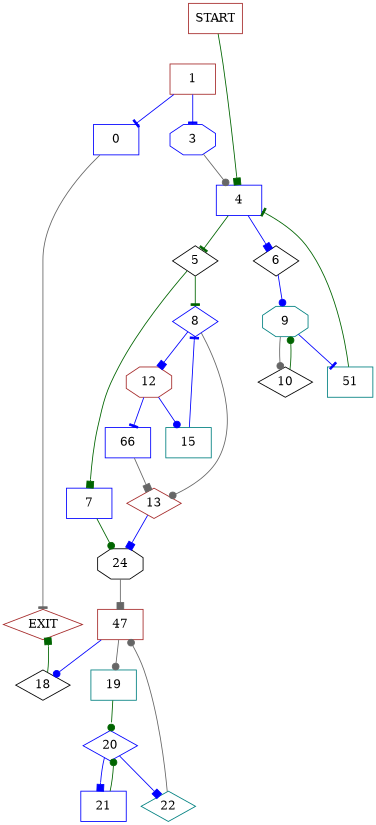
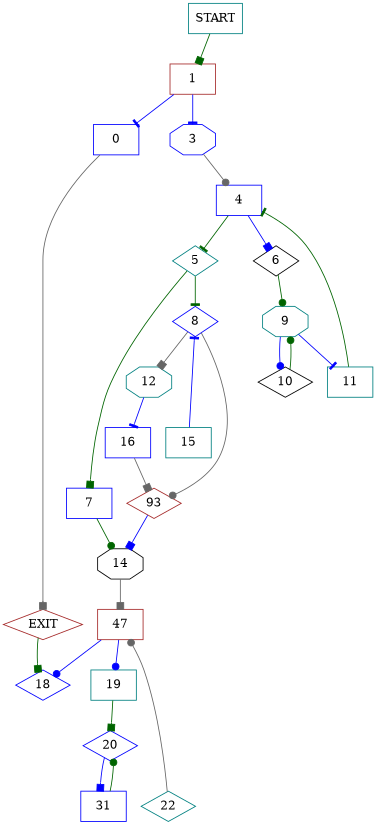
(215, 19) -> (215, 19)
(228, 105) -> (206, 45)
(195, 261) -> (195, 261)
(280, 287) -> (280, 287)
(176, 346) -> (176, 346)
(280, 350) -> (280, 350)
(43, 371) -> (43, 371)
(149, 382) -> (149, 382)
(350, 382) -> (350, 382)
(167, 409) -> none
(128, 443) -> (128, 443)
(154, 503) -> (154, 503)
(120, 564) -> (120, 564)
(117, 652) -> (117, 652)
(49, 659) -> (37, 651)
(43, 685) -> (43, 685)
(112, 711) -> (112, 711)
(136, 773) -> none
(104, 806) -> (104, 806)
